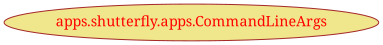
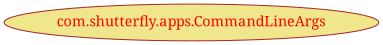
(191, 22) -> (191, 22)
